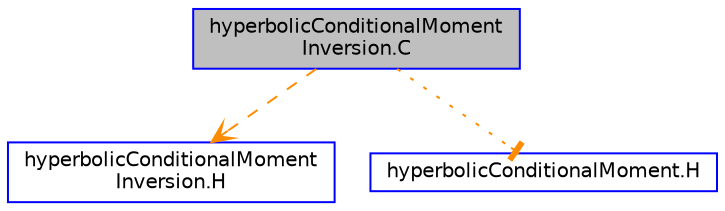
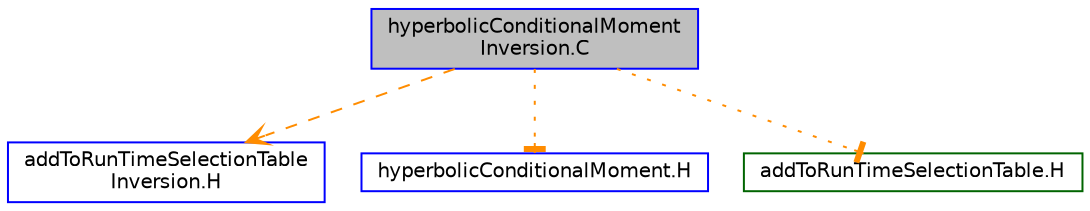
(171, 172) -> (166, 172)
none -> (913, 172)
